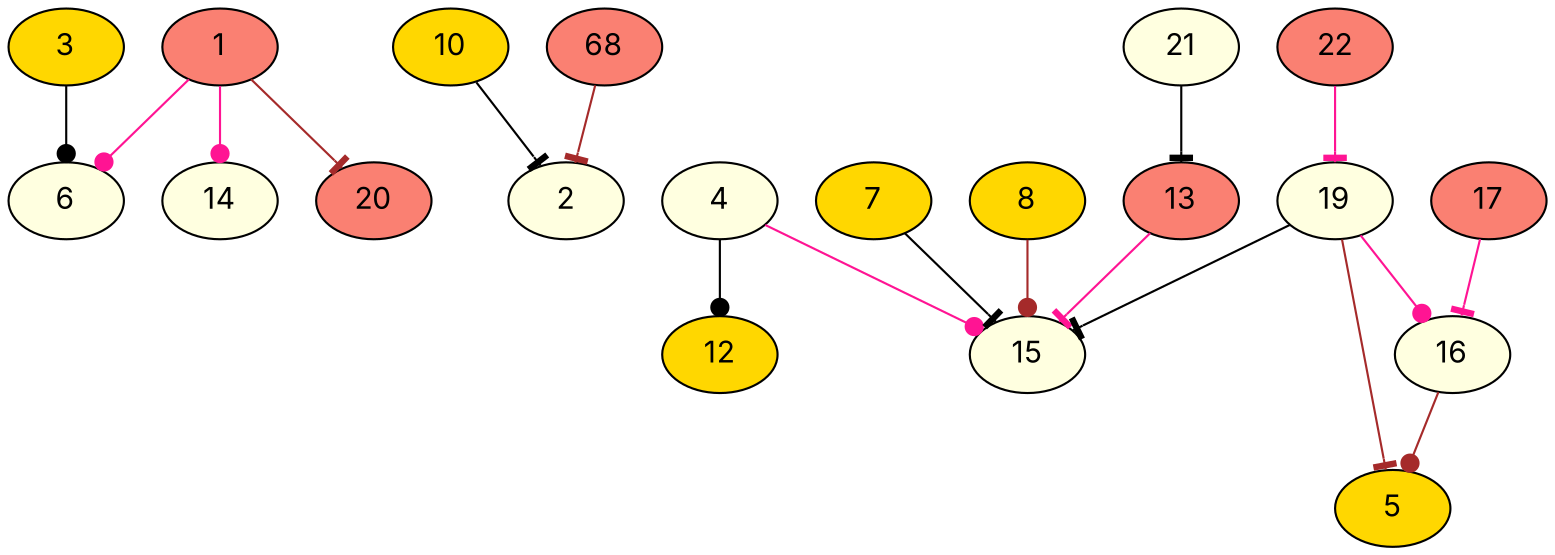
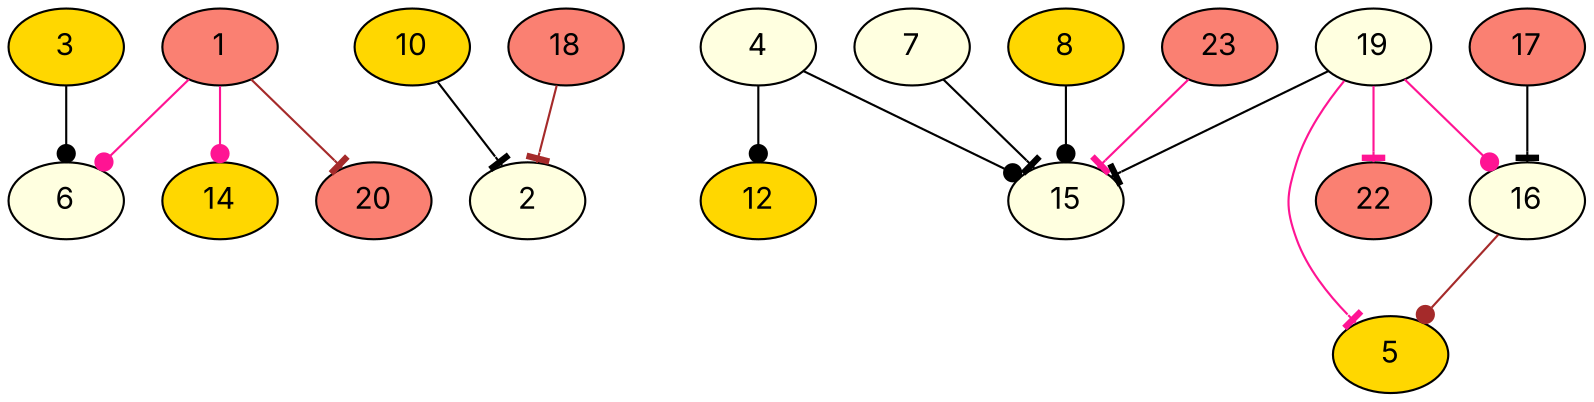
(605, 47) -> (566, 47)
(1181, 47) -> none
(1335, 119) -> (1374, 119)
(220, 201) -> (220, 201)
(874, 201) -> (912, 47)
(1181, 201) -> (1220, 47)
(1027, 269) -> (1066, 116)
(1472, 272) -> (1527, 119)
(866, 274) -> (904, 120)
(1363, 349) -> (1289, 199)
